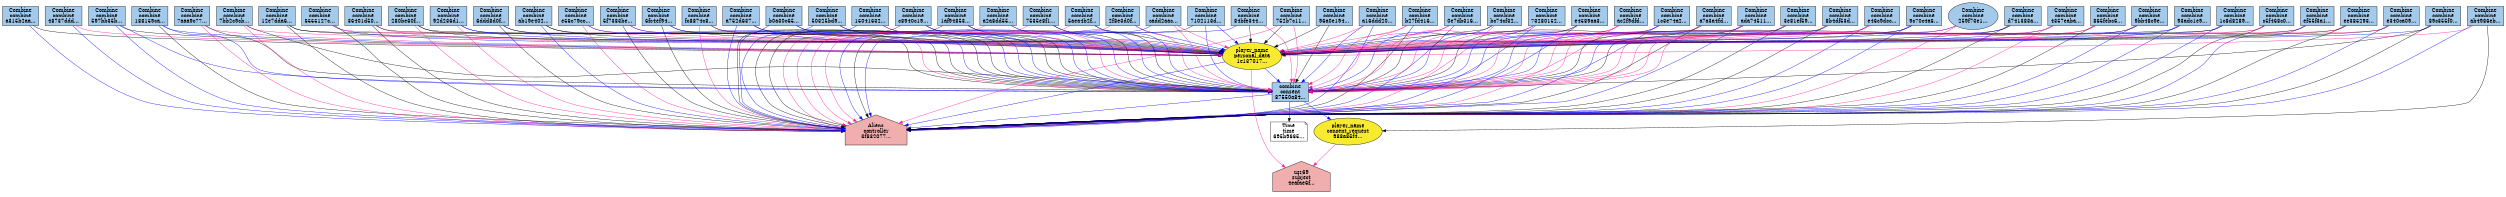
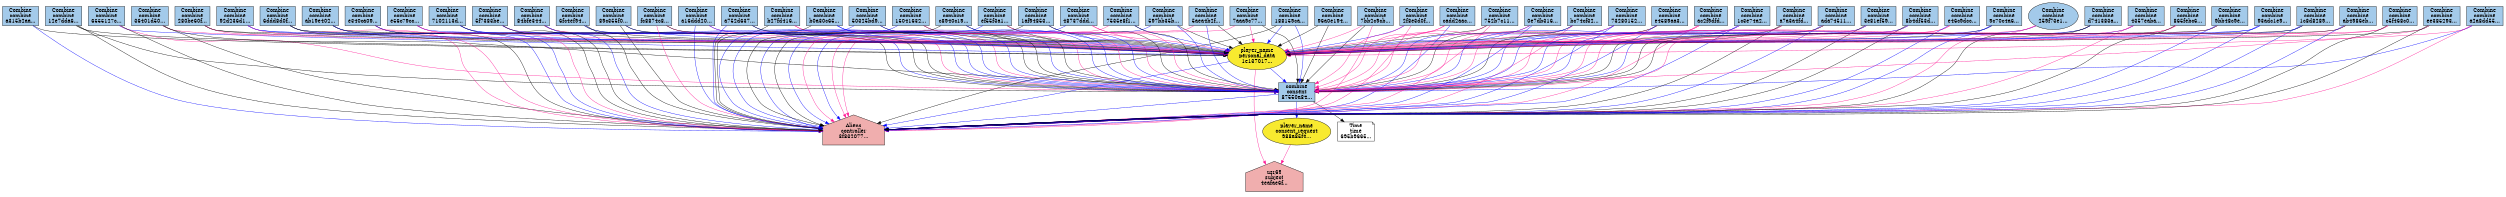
none -> (1177, 65)
(1968, 123) -> (1652, 60)
